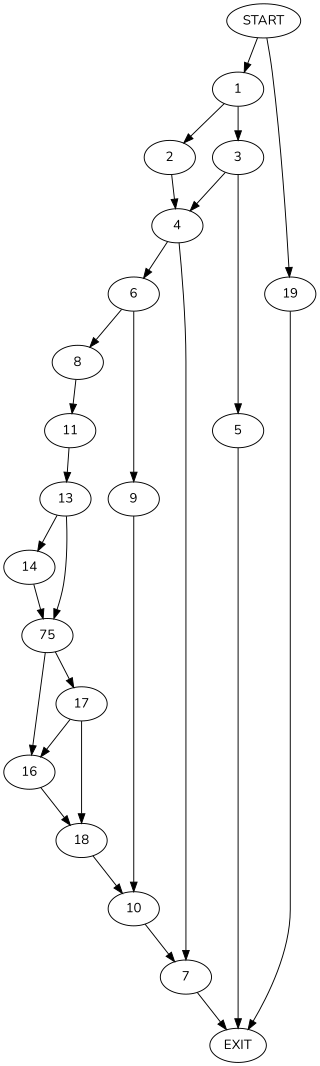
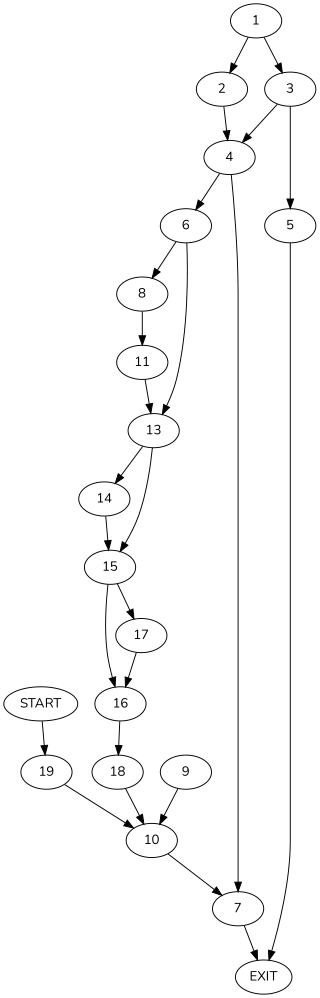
(253, 51) -> none
(134, 392) -> (185, 326)
(47, 636) -> (110, 567)
(290, 670) -> (95, 804)
(82, 767) -> none
